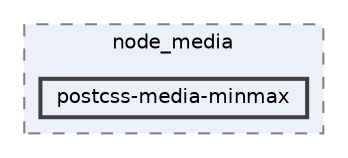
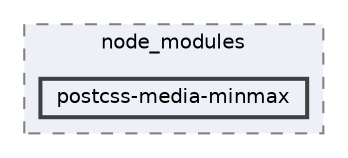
(174, 43) -> (174, 43)
